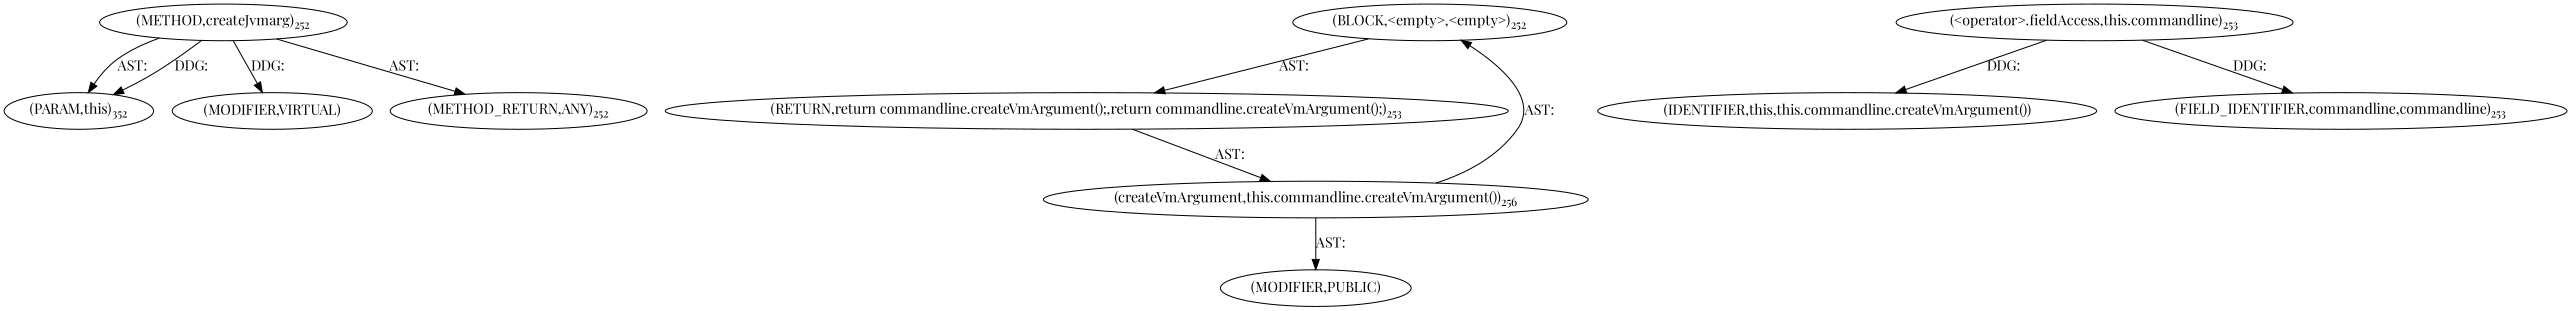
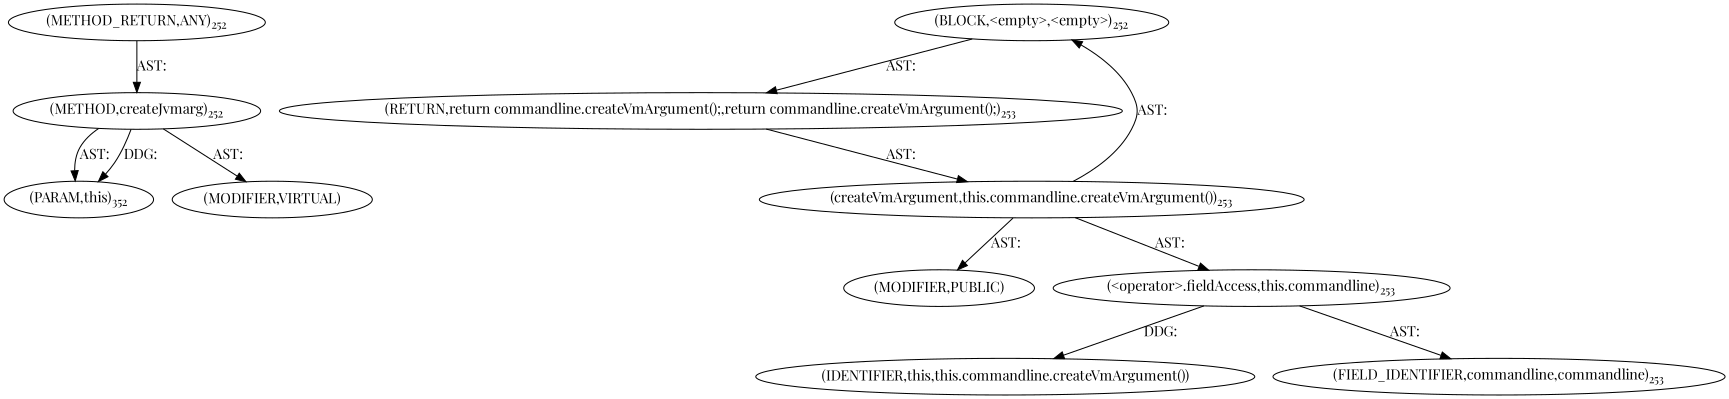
(366, 65) -> (137, 62)
(270, 67) -> (231, 155)
(2252, 67) -> (1407, 332)
(1509, 198) -> (1225, 198)
none -> (1137, 242)
